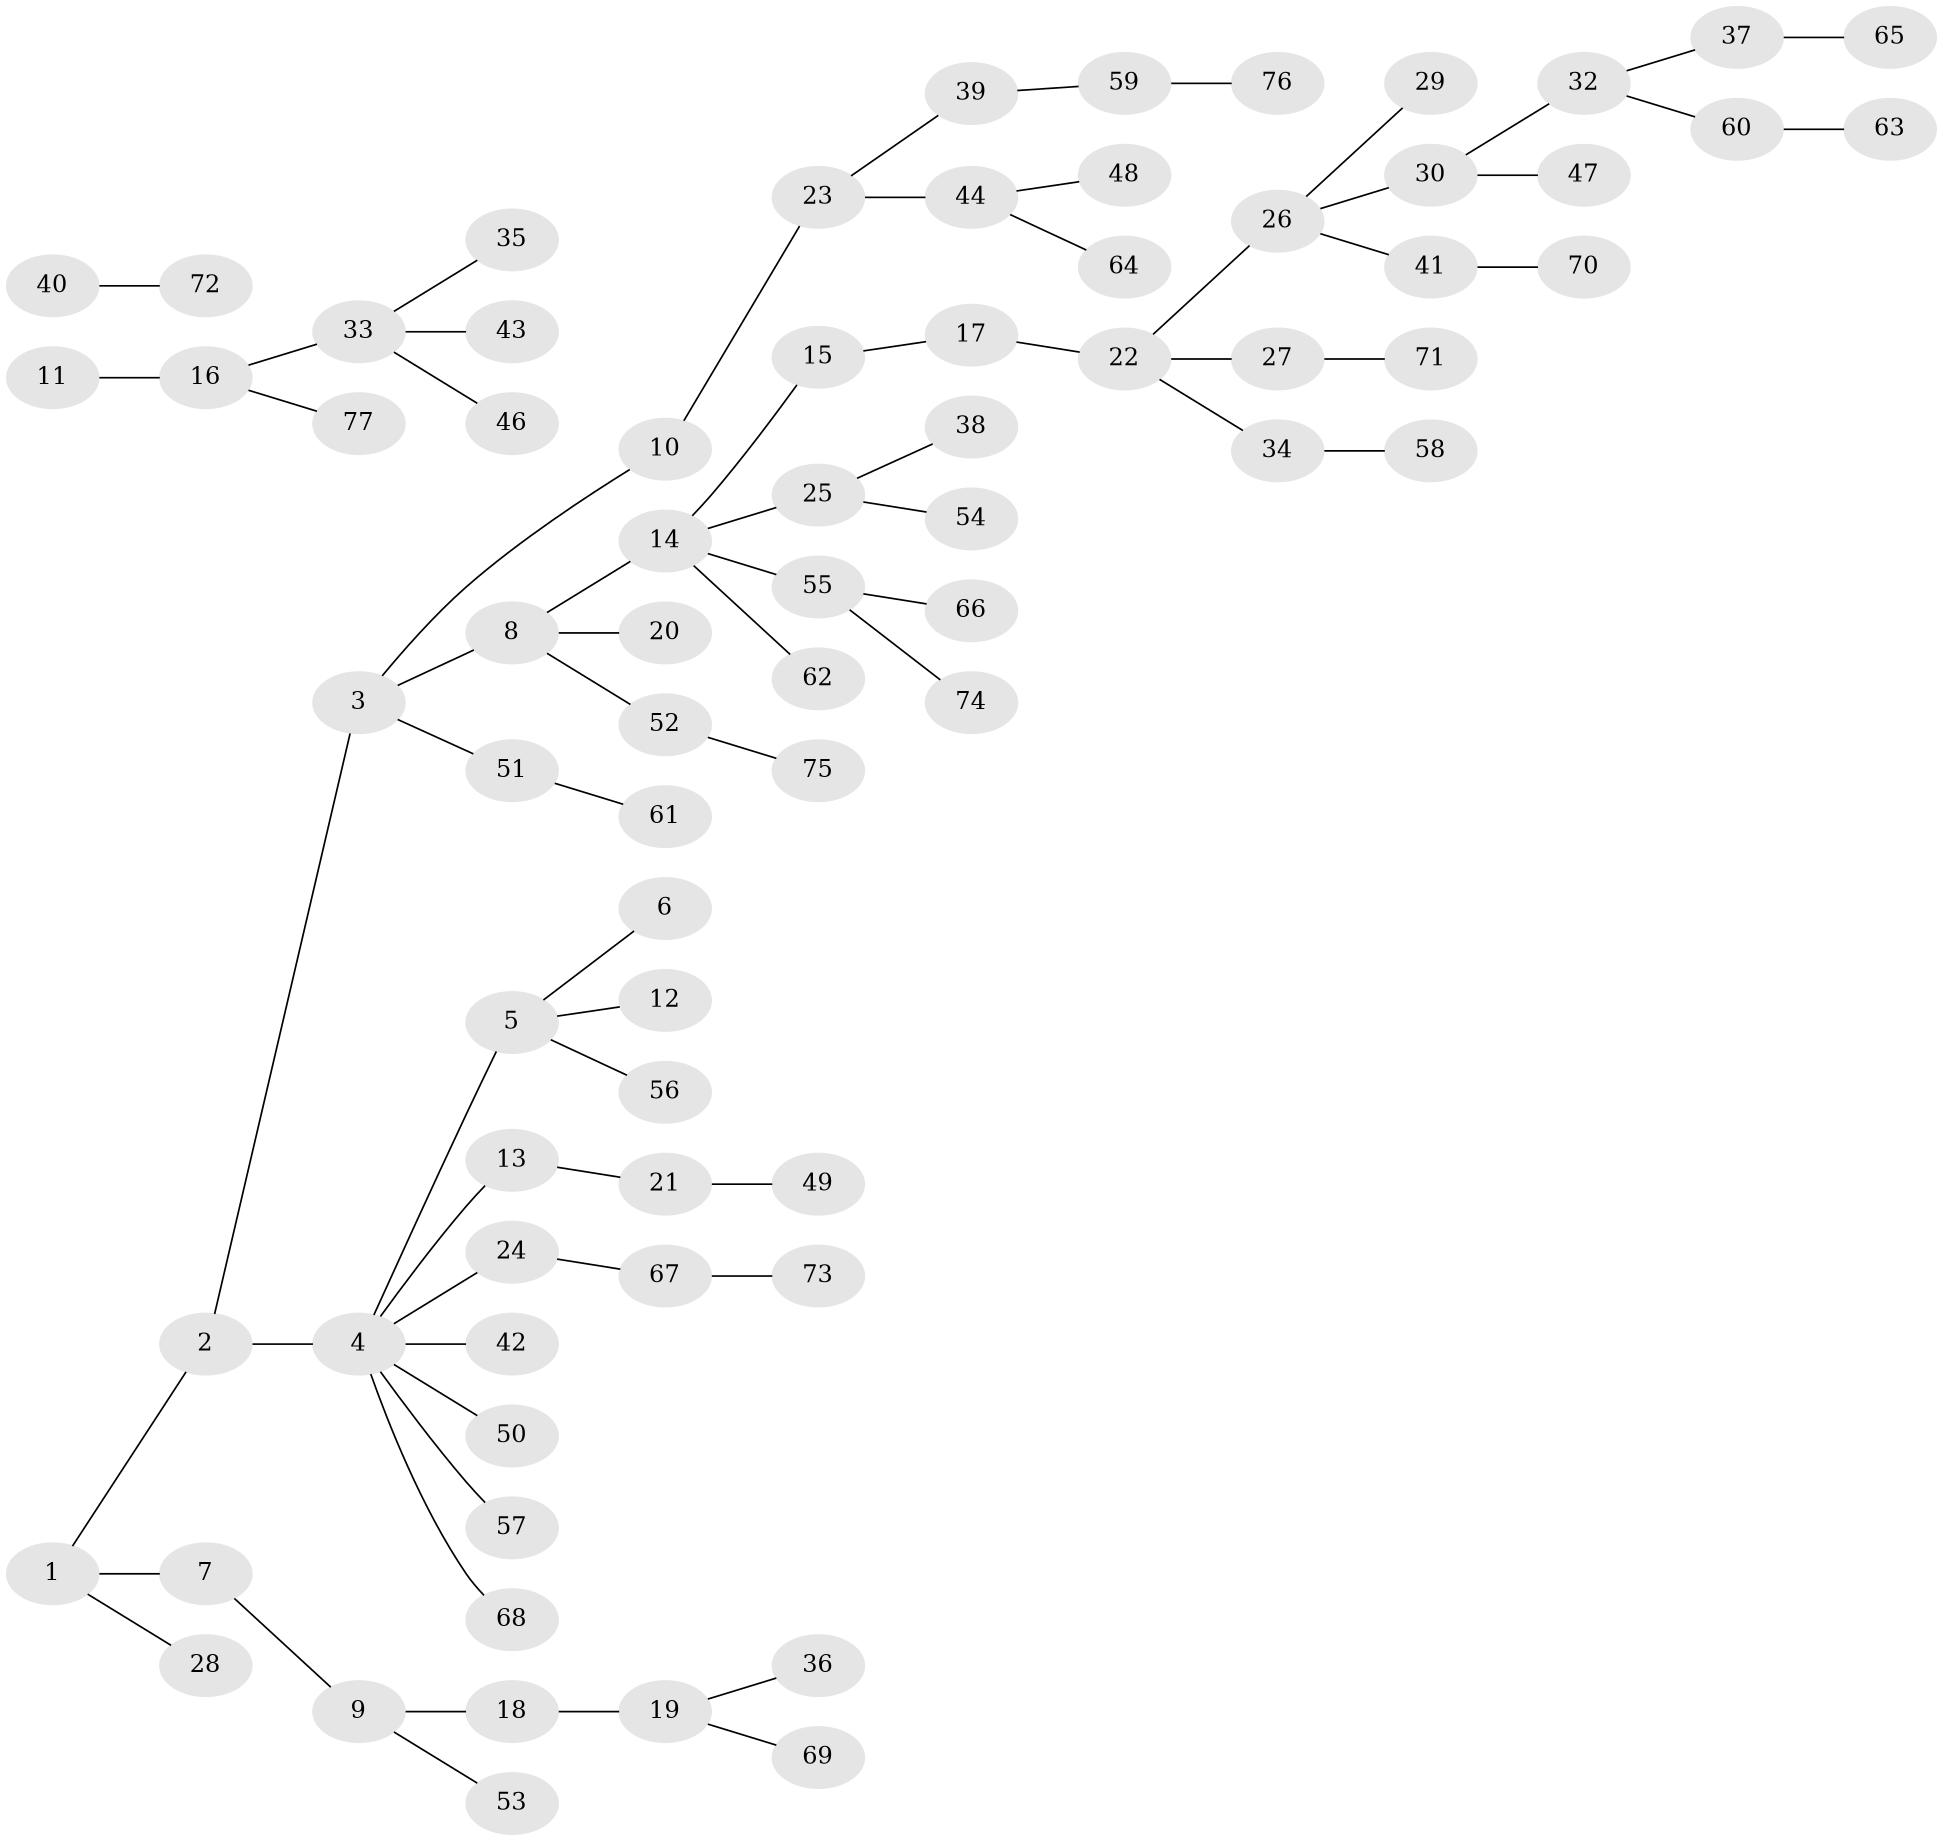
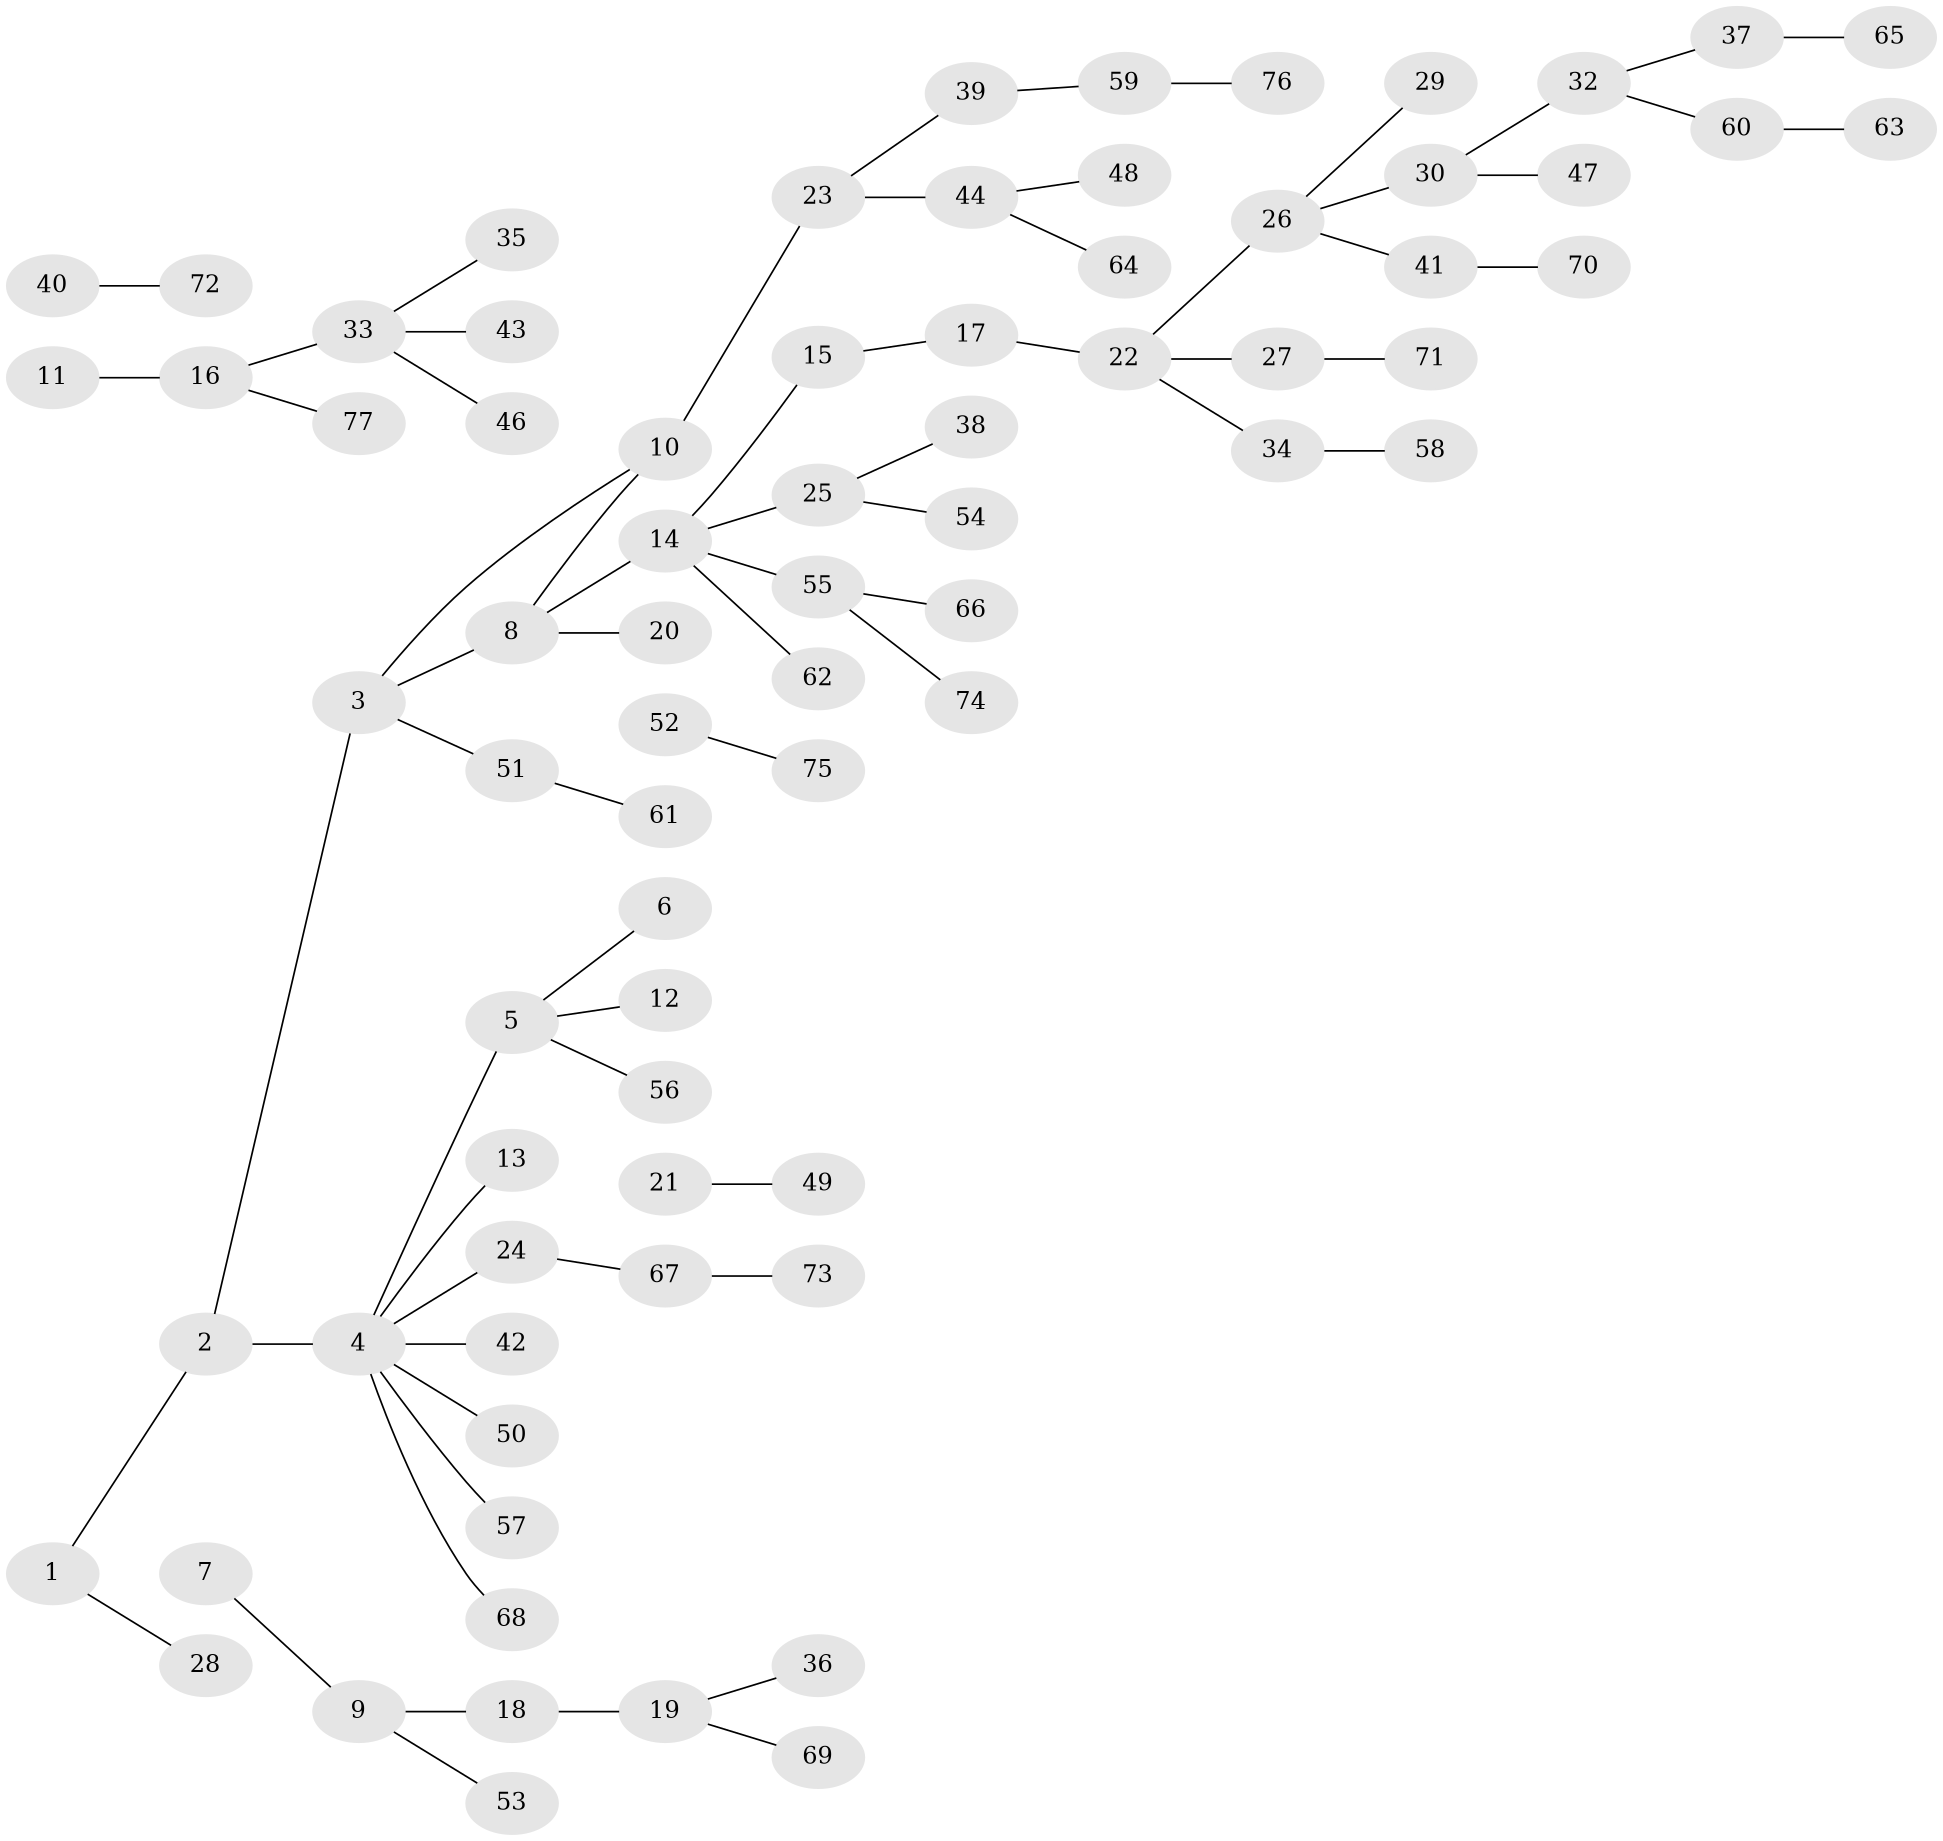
(589, 679) -> (584, 538)
(589, 1172) -> none
(130, 1574) -> none
